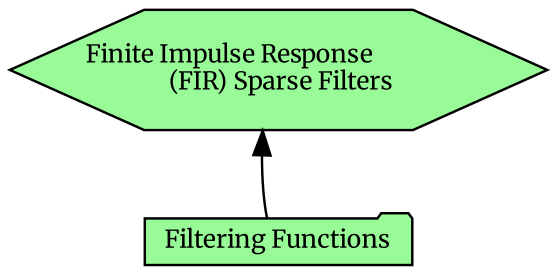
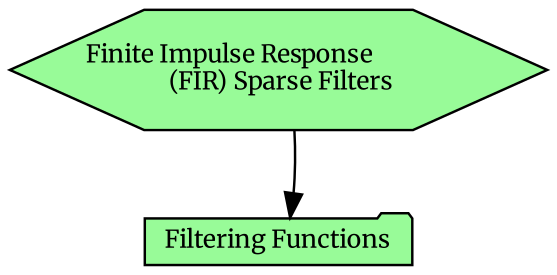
(263, 187) -> (295, 162)
